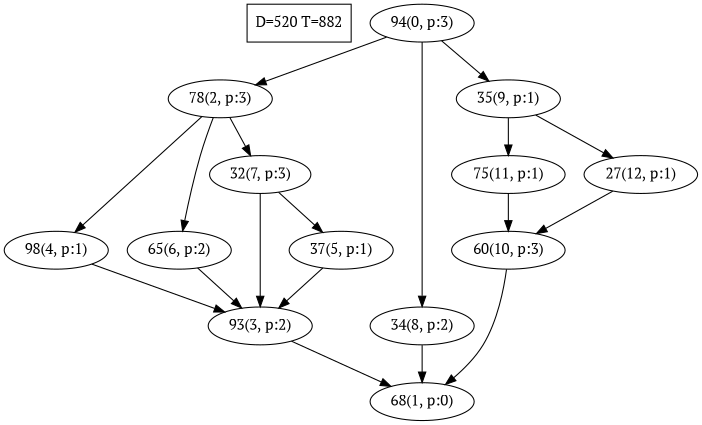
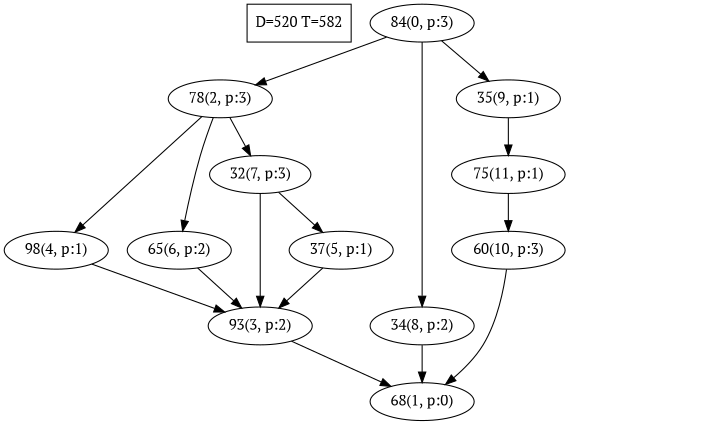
(299, 23) -> (299, 23)
(422, 23) -> (422, 23)
(641, 175) -> none
